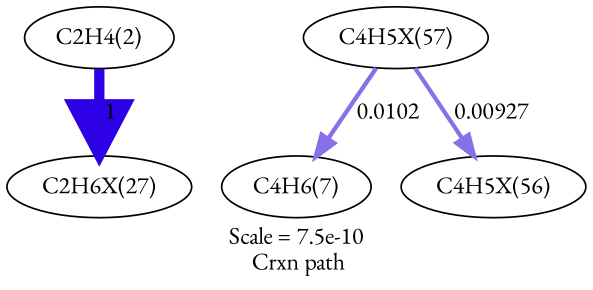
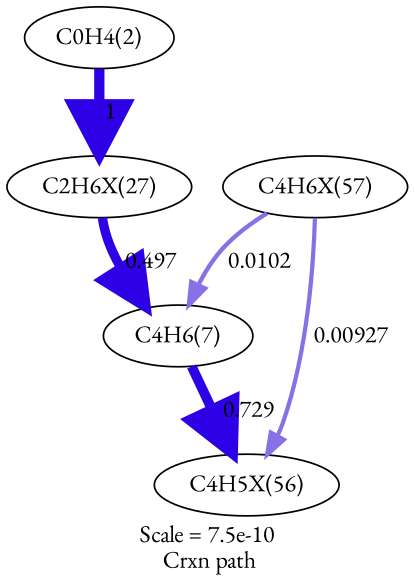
(99, 38) -> (99, 38)
(396, 38) -> (315, 187)
none -> (109, 244)
none -> (202, 388)
